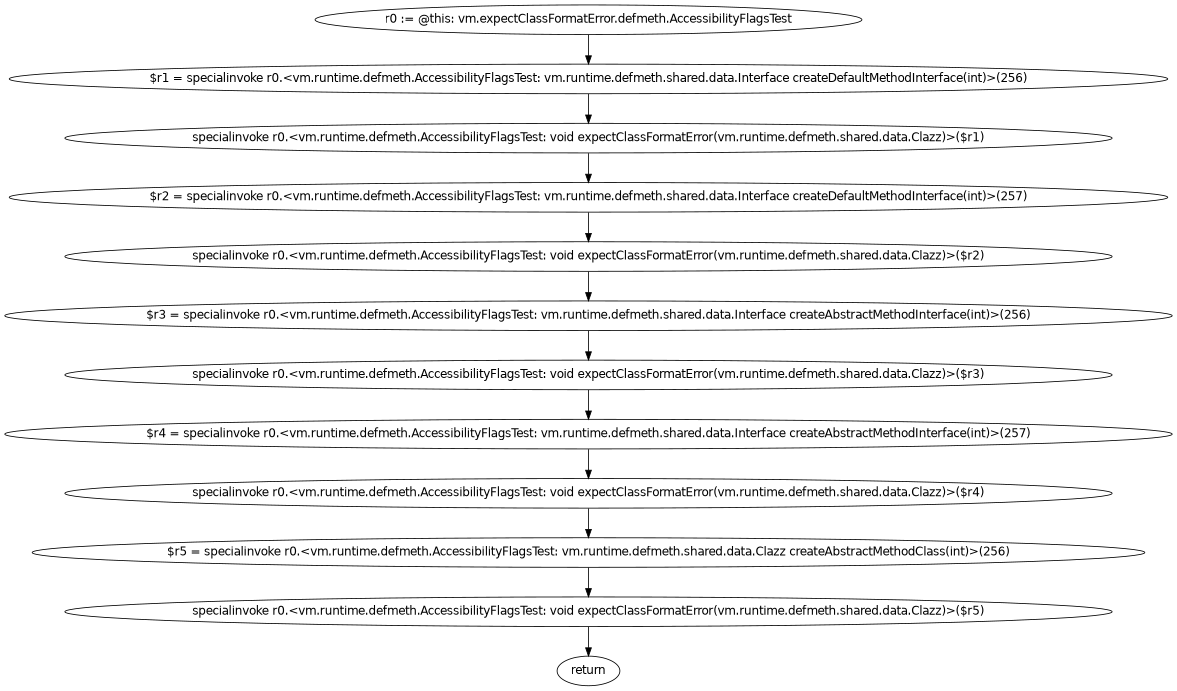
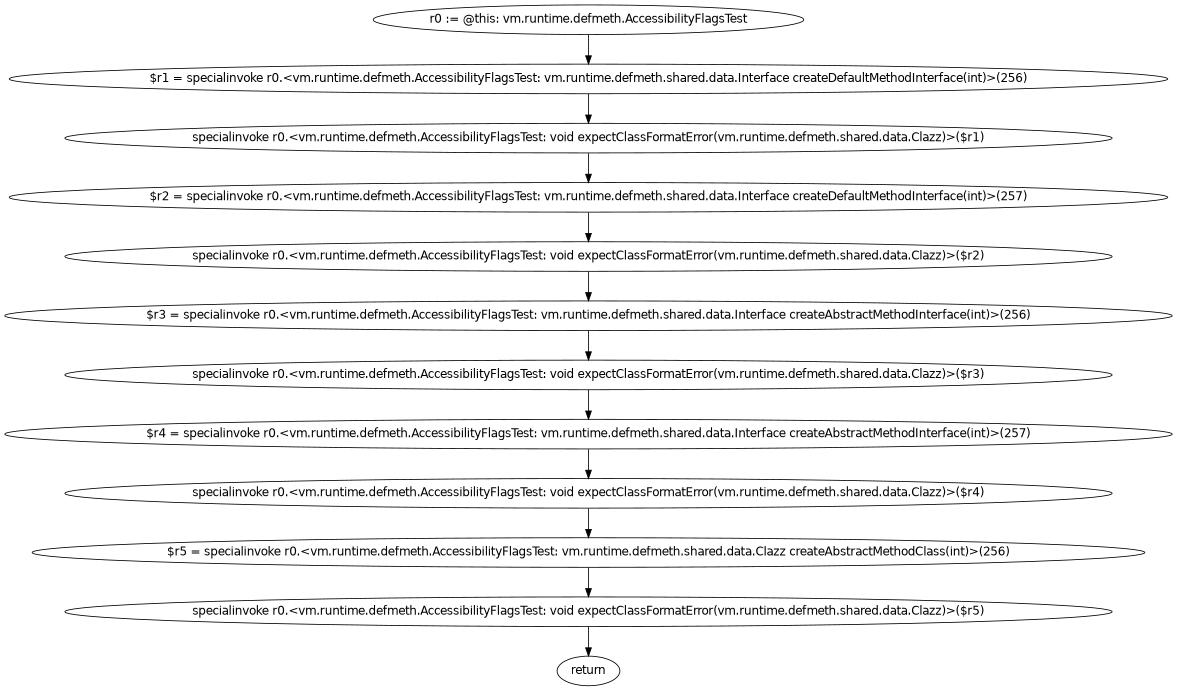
(588, 20) -> (588, 20)
